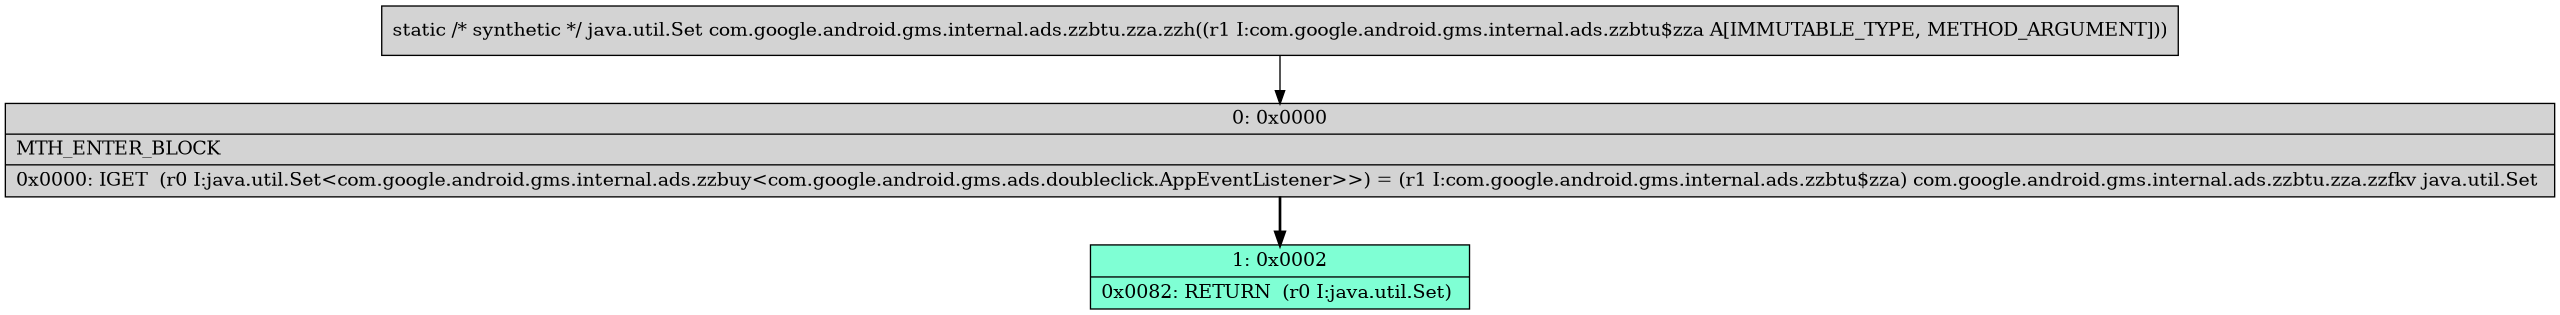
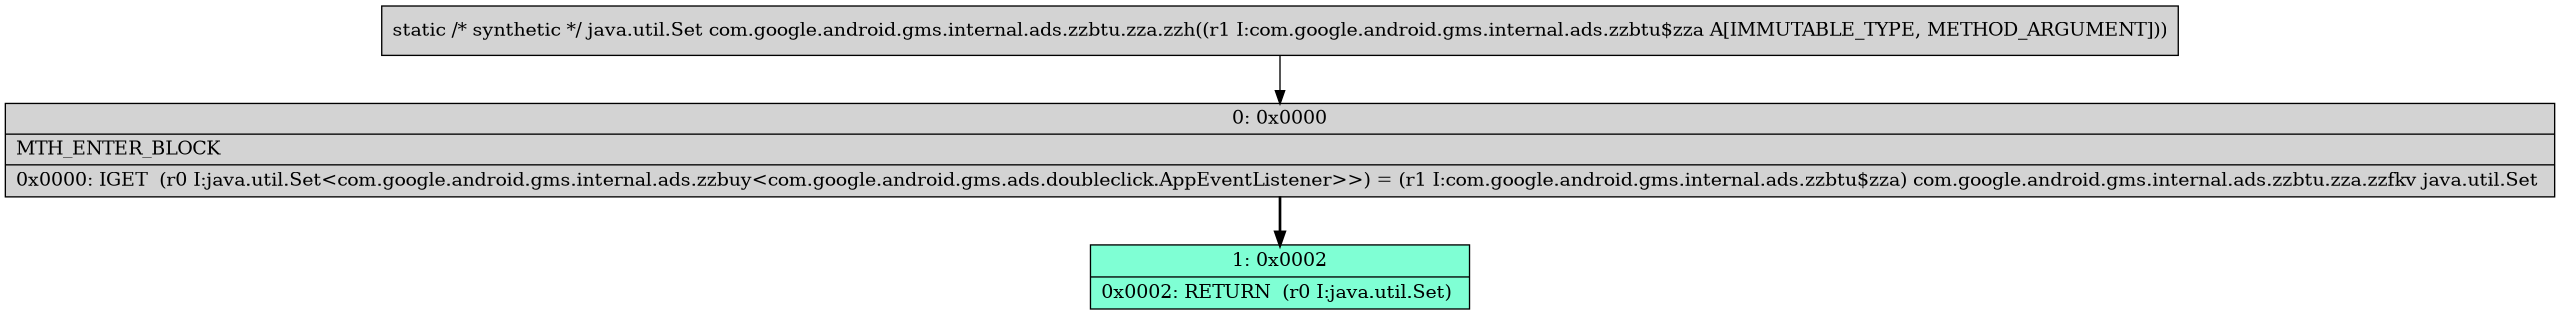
(1280, 292) -> (1280, 292)
